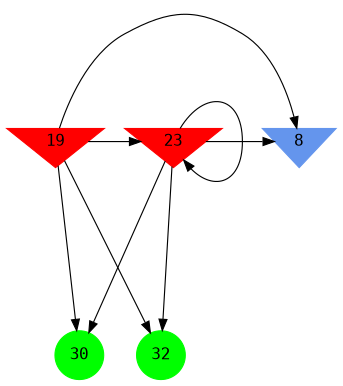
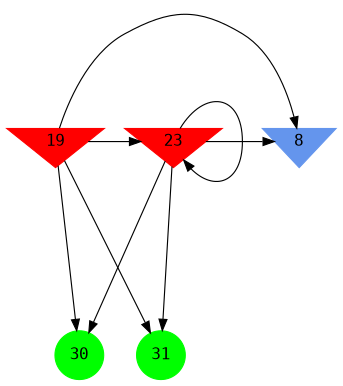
(161, 355) -> (161, 355)
